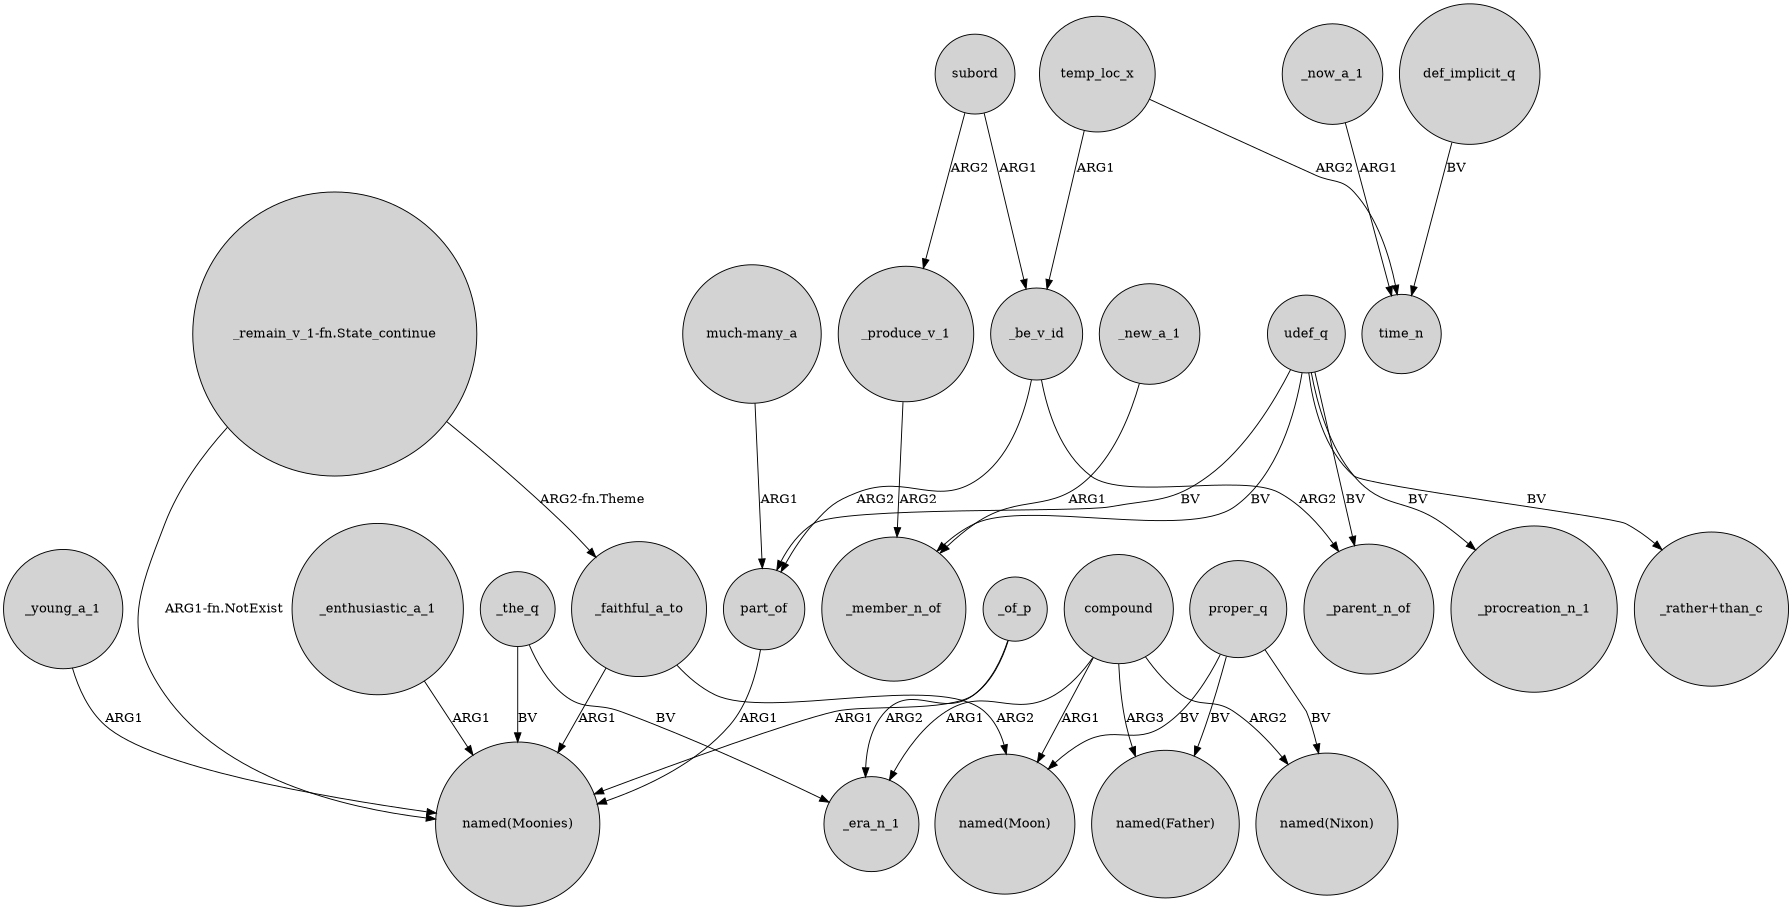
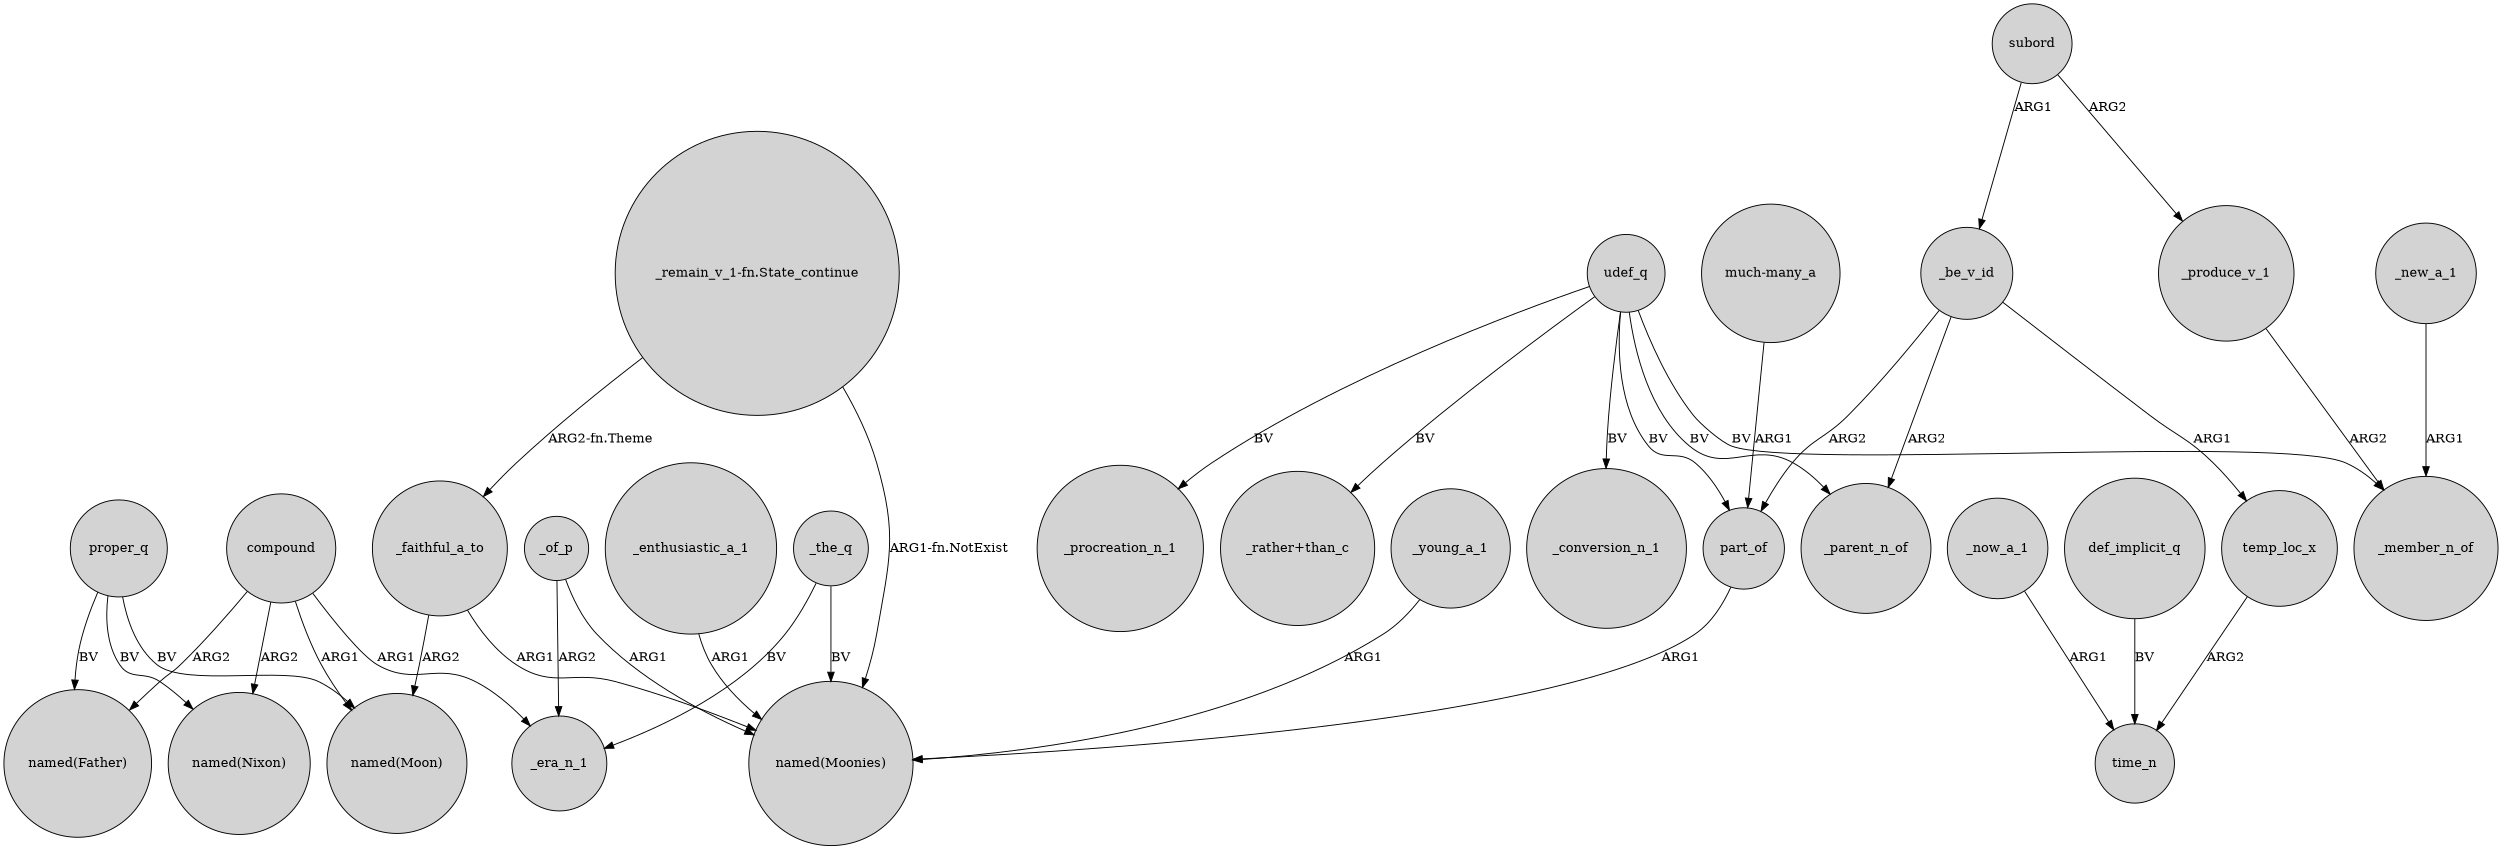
(1067, 205) -> (2124, 396)
none -> (1607, 548)
(1145, 718) -> (212, 658)
